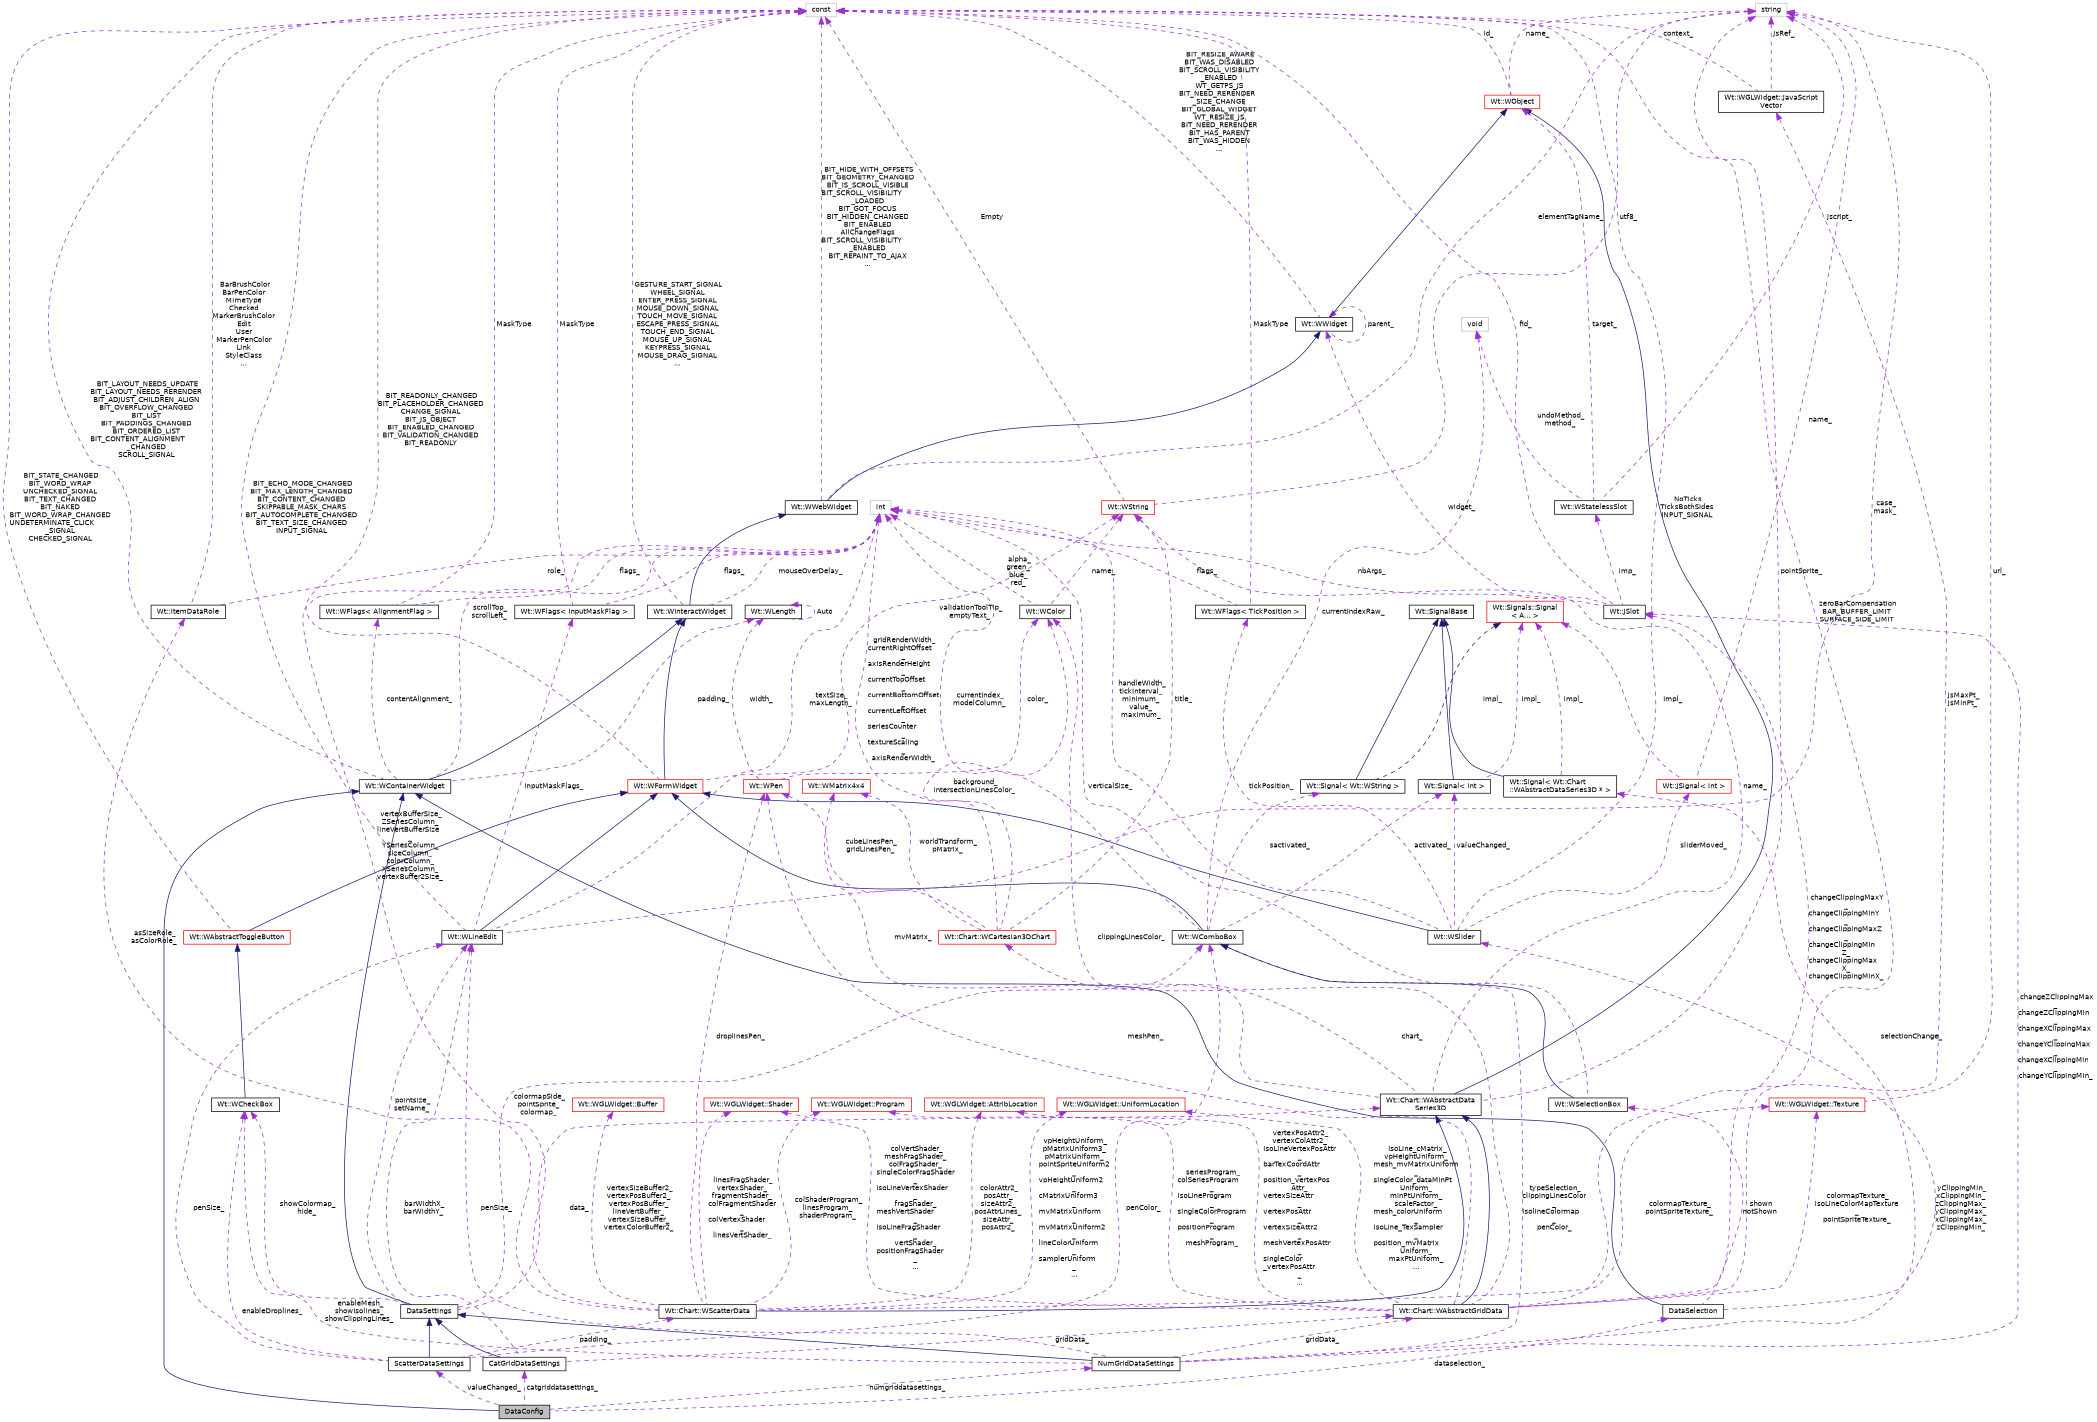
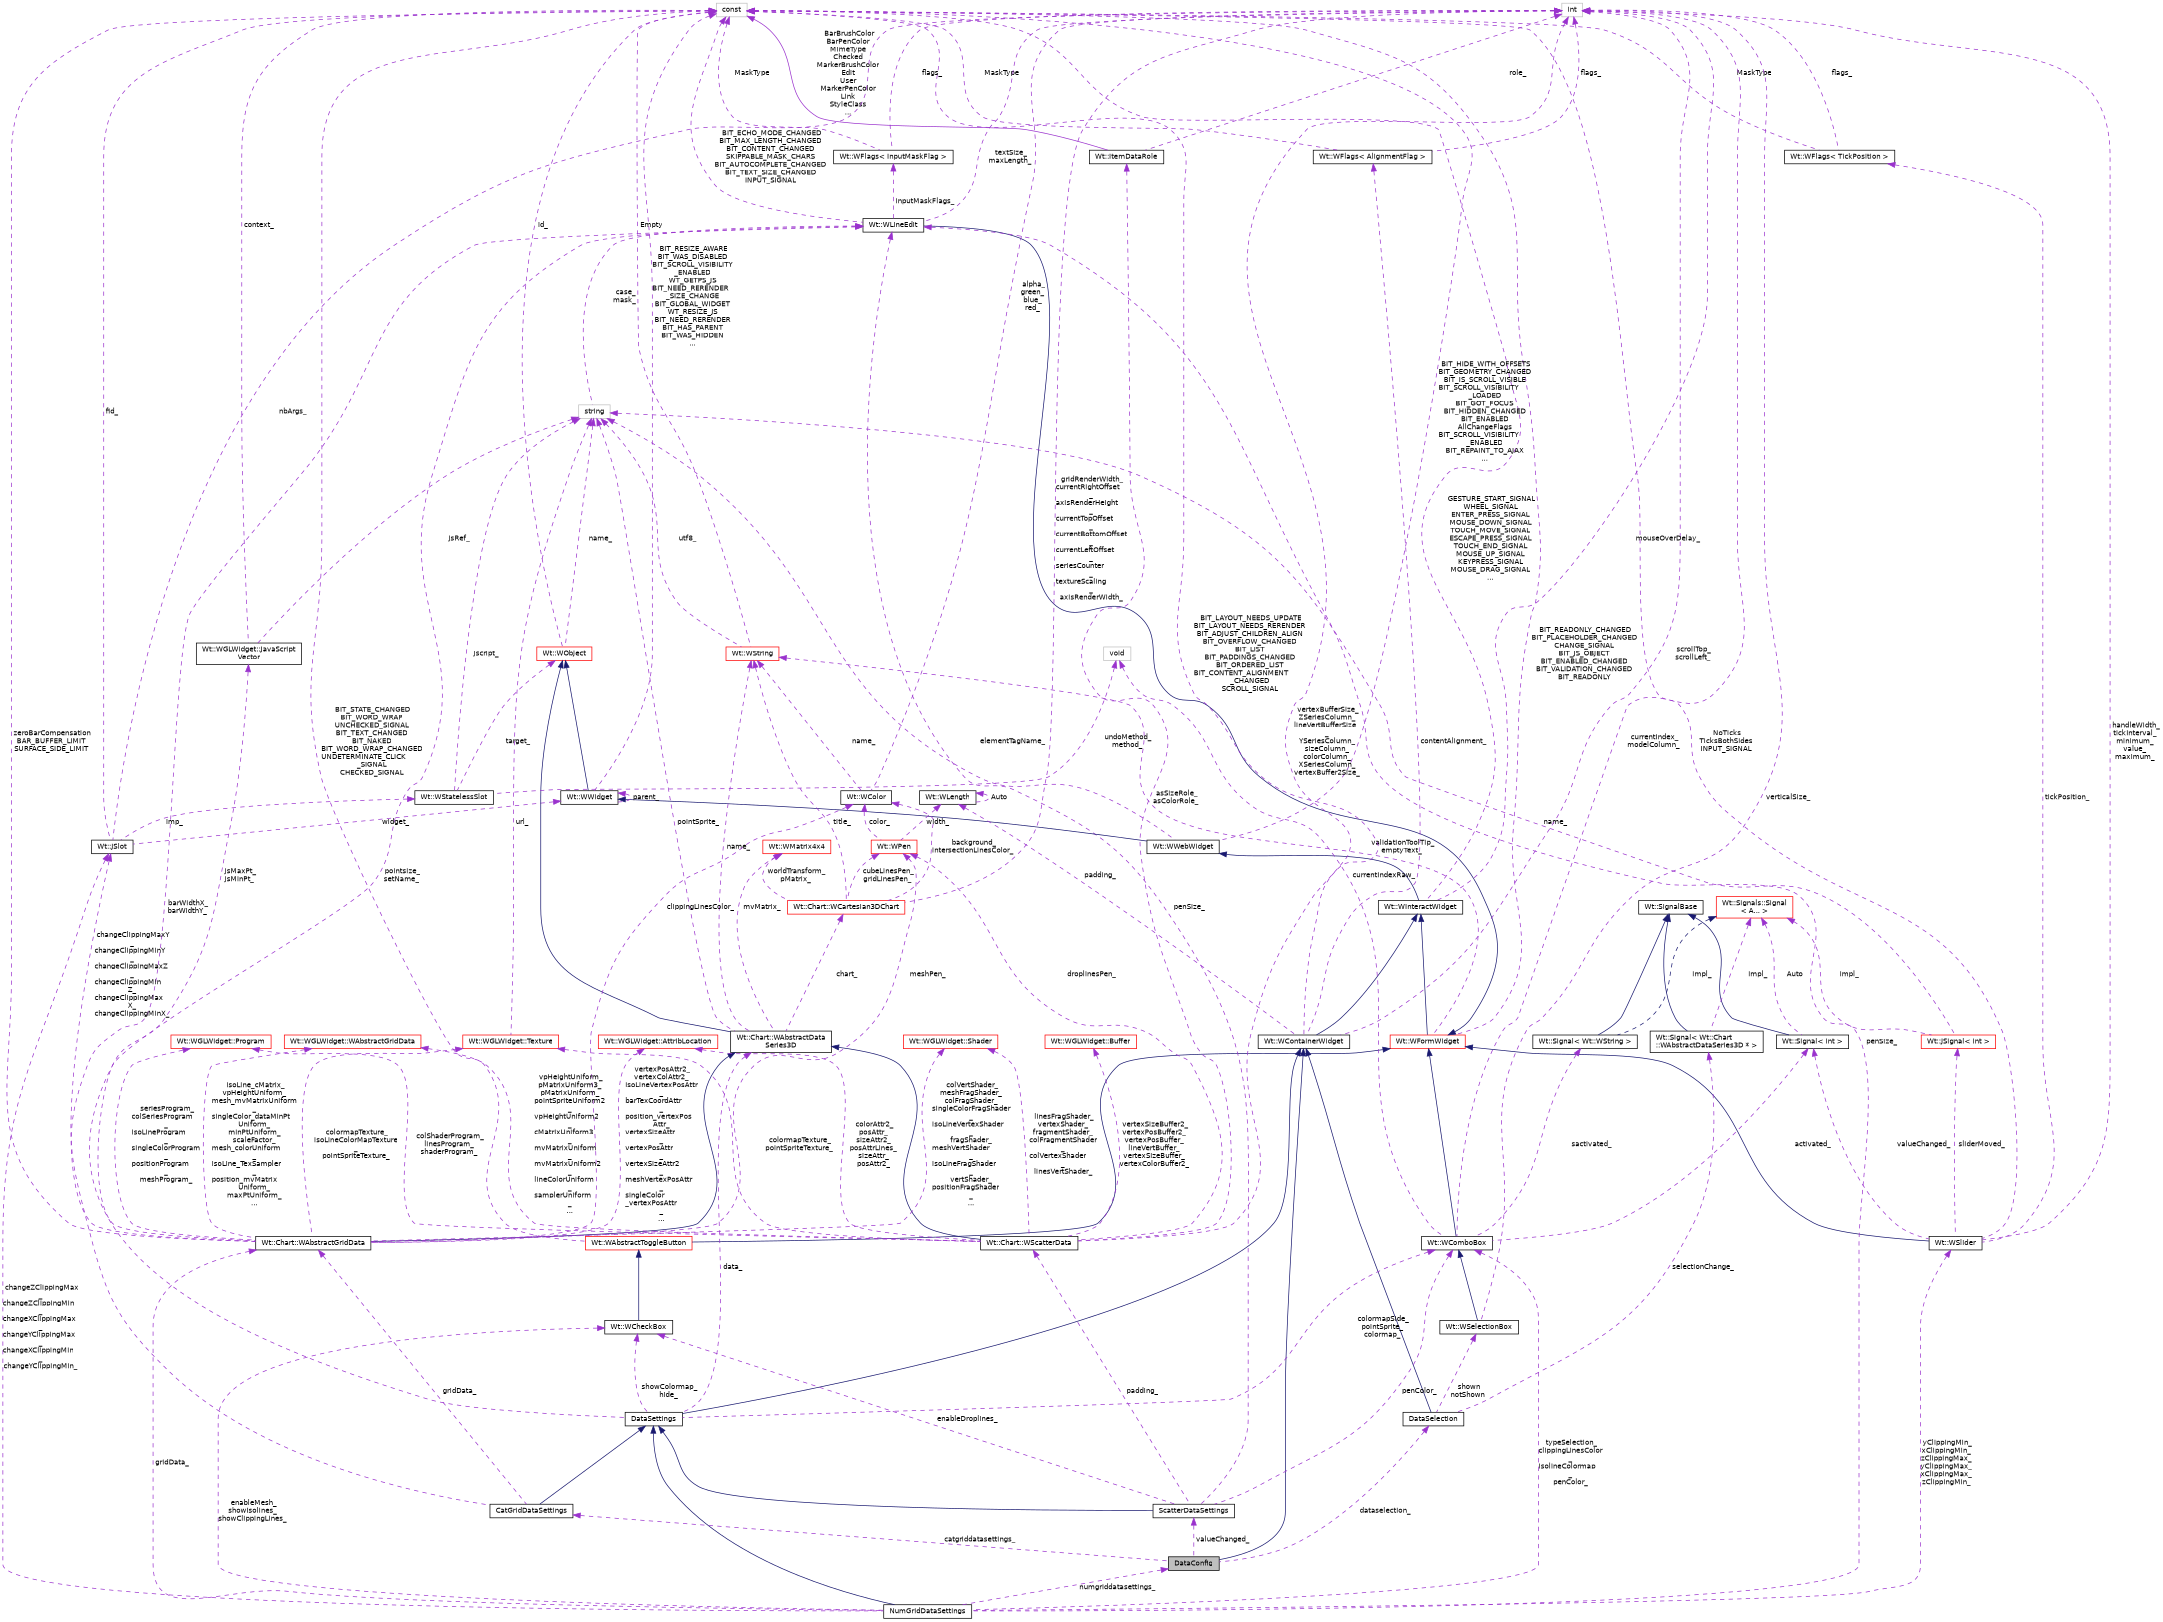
(239, 52) -> (903, 126)
(1530, 700) -> (1794, 975)
(1566, 808) -> (620, 242)
(1121, 1105) -> (353, 1042)
(817, 1389) -> (1062, 1587)
